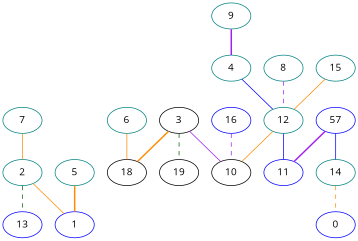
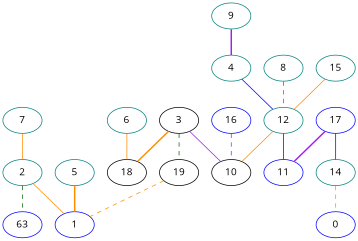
(336, 120) -> (336, 120)
none -> (127, 199)
(22, 225) -> (22, 225)
